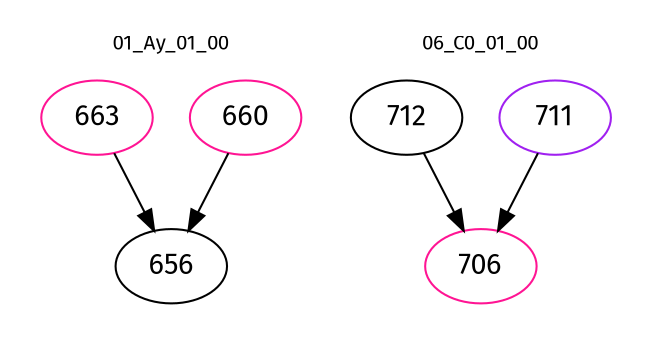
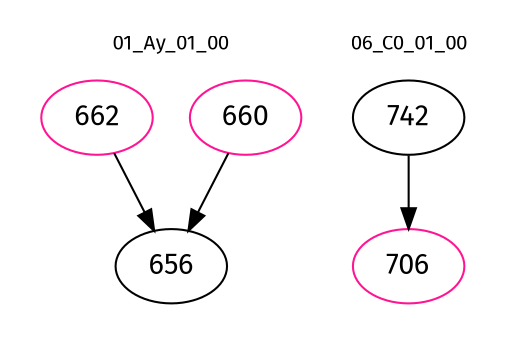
(97, 118) -> (97, 118)
(407, 118) -> (409, 118)
(555, 118) -> none
